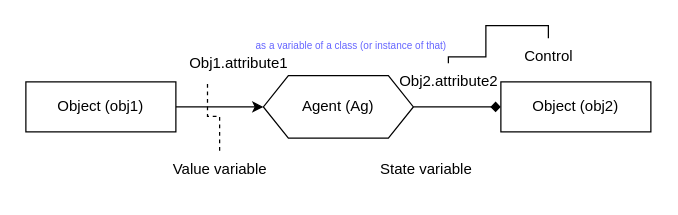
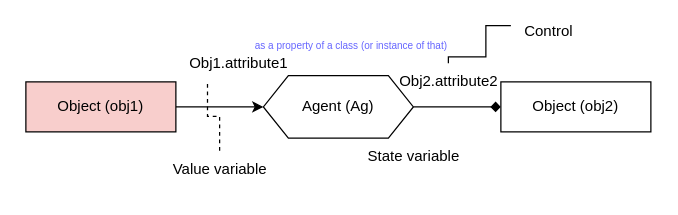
(351, 44) -> (351, 44)
(548, 57) -> (548, 32)
(101, 107) -> (101, 107)
(426, 169) -> (413, 157)
